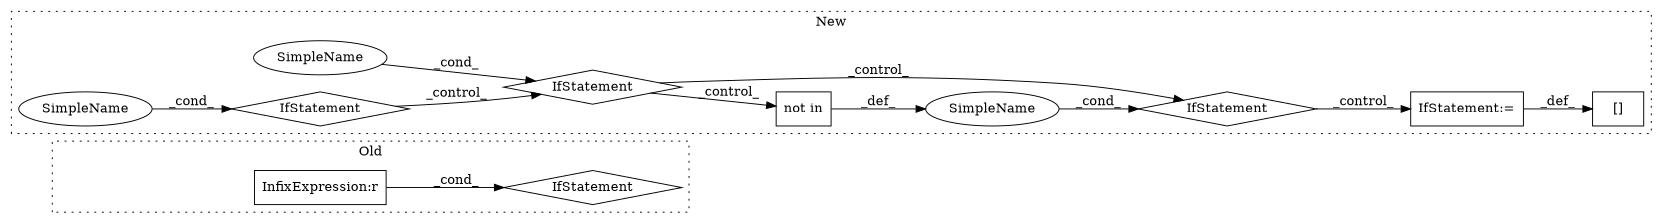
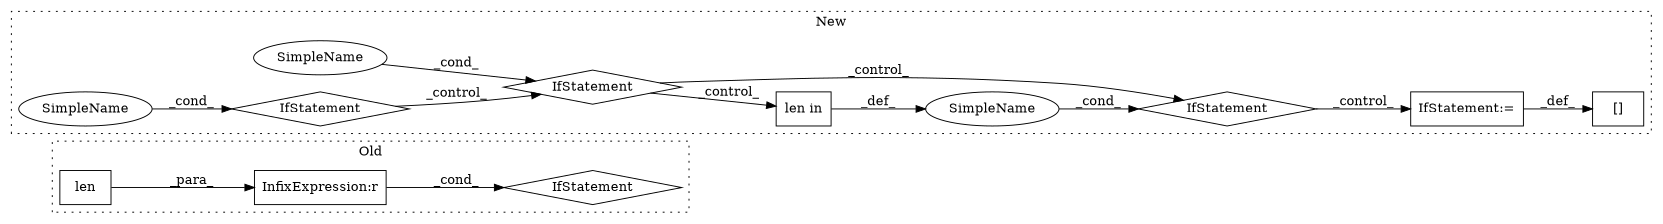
(804, 109) -> (804, 109)
none -> (85, 188)
